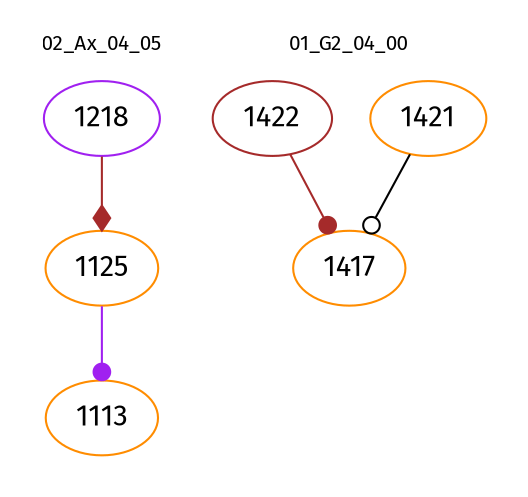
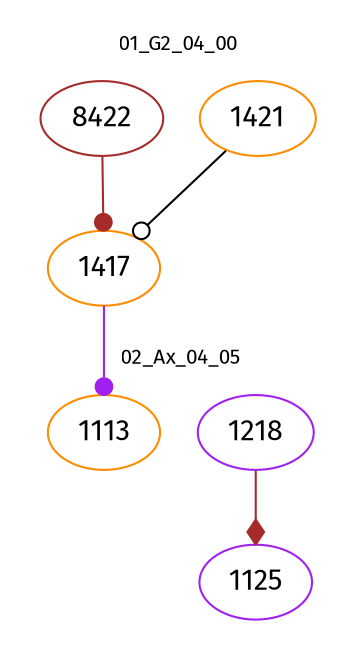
(272, 119) -> (102, 119)
(102, 268) -> (256, 582)
(102, 335) -> (104, 353)
